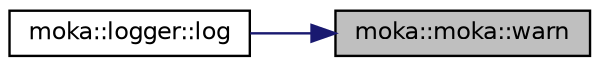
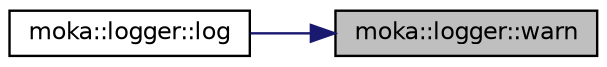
(463, 33) -> (466, 33)
